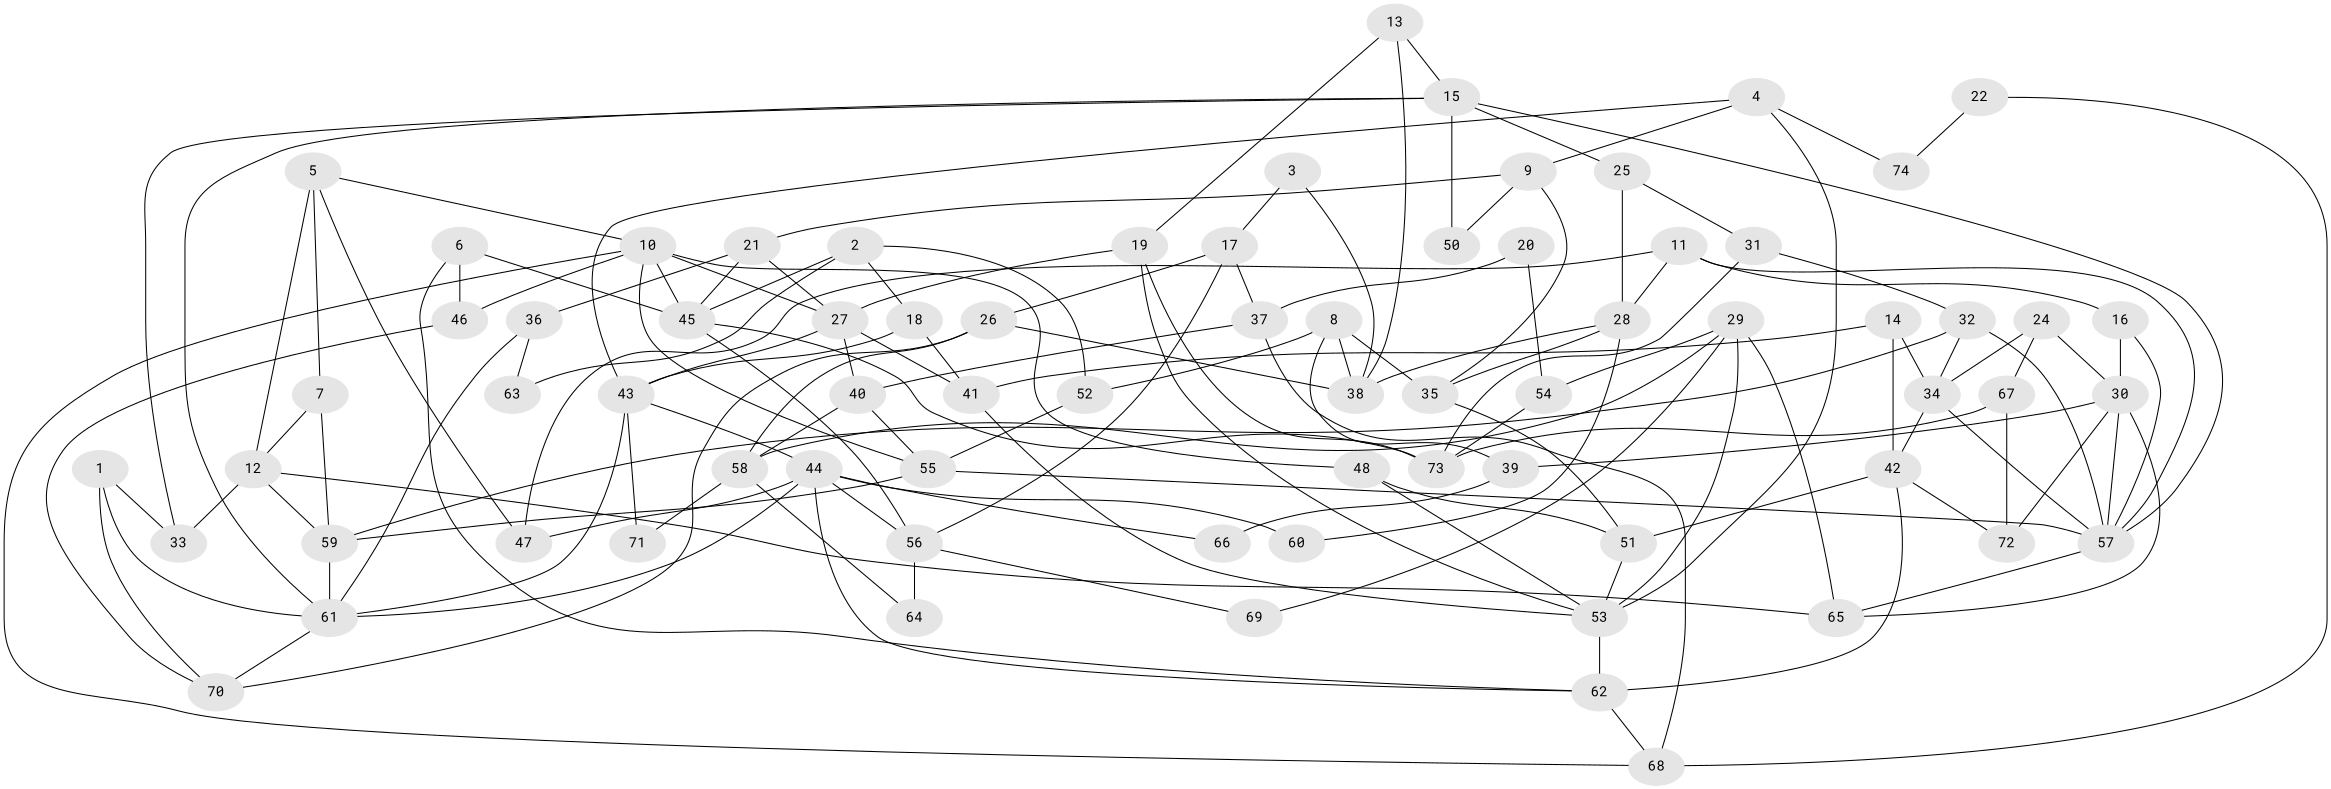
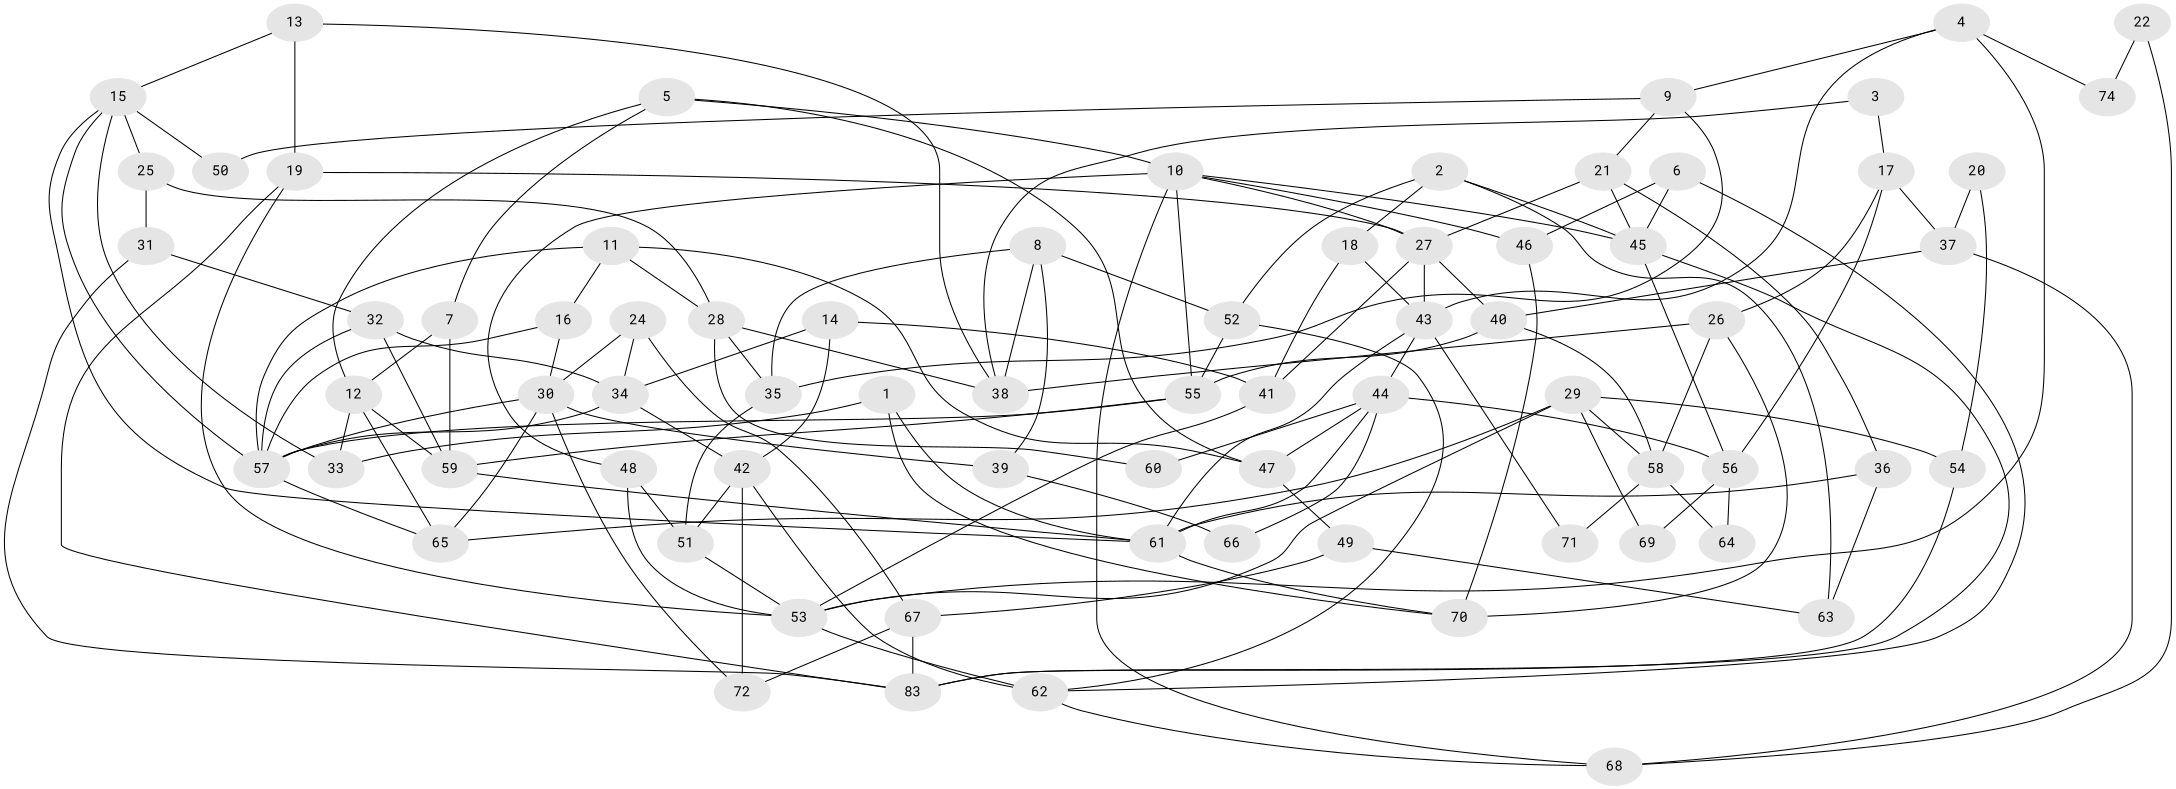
(1436, 469) -> (913, 692)
none -> (1346, 544)
(1140, 675) -> (1404, 536)
